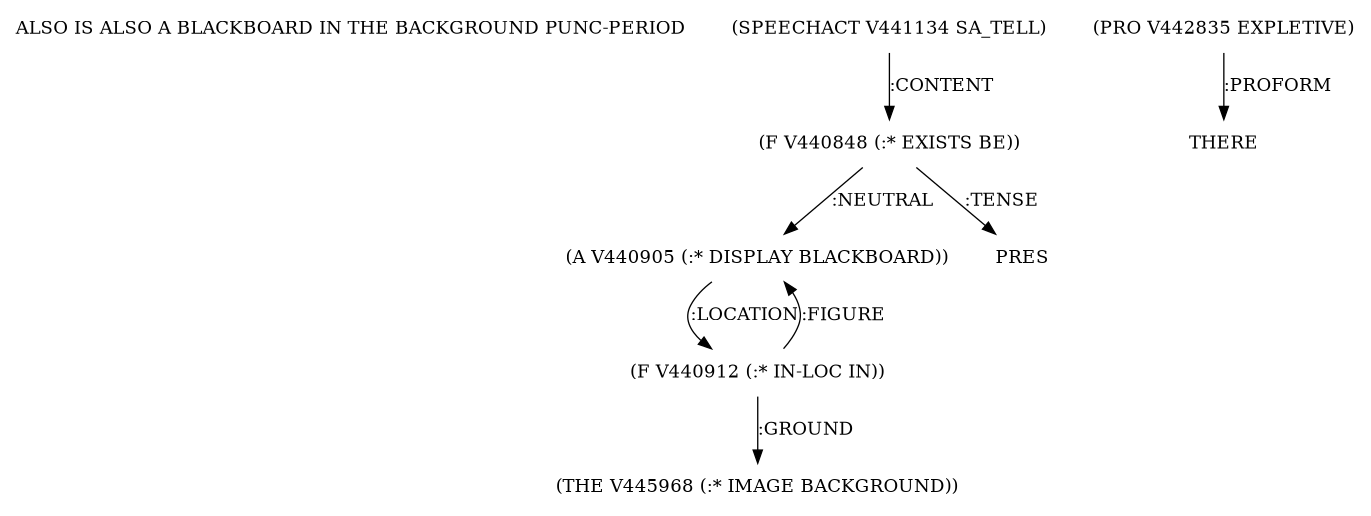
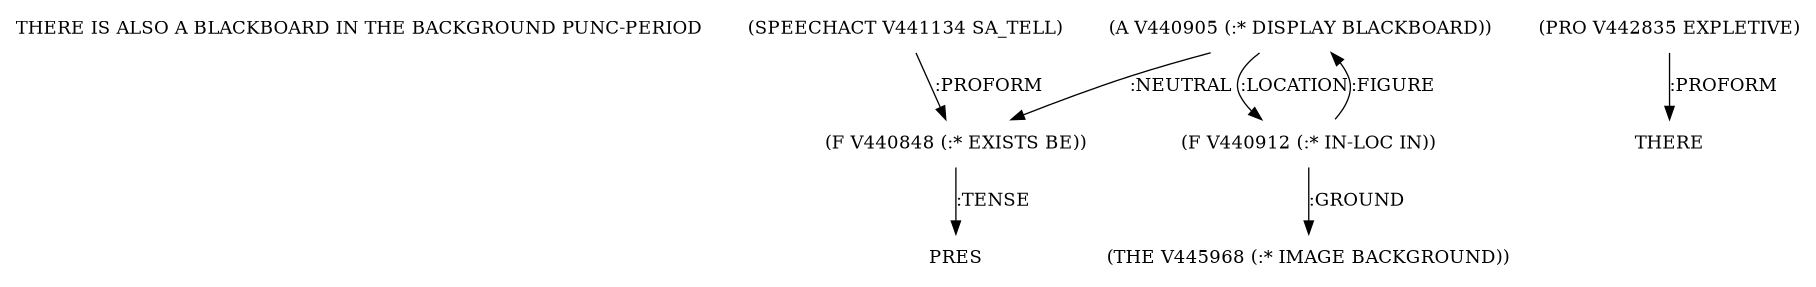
(351, 29) -> (359, 29)
(941, 86) -> (989, 86)
(829, 196) -> (1116, 81)
